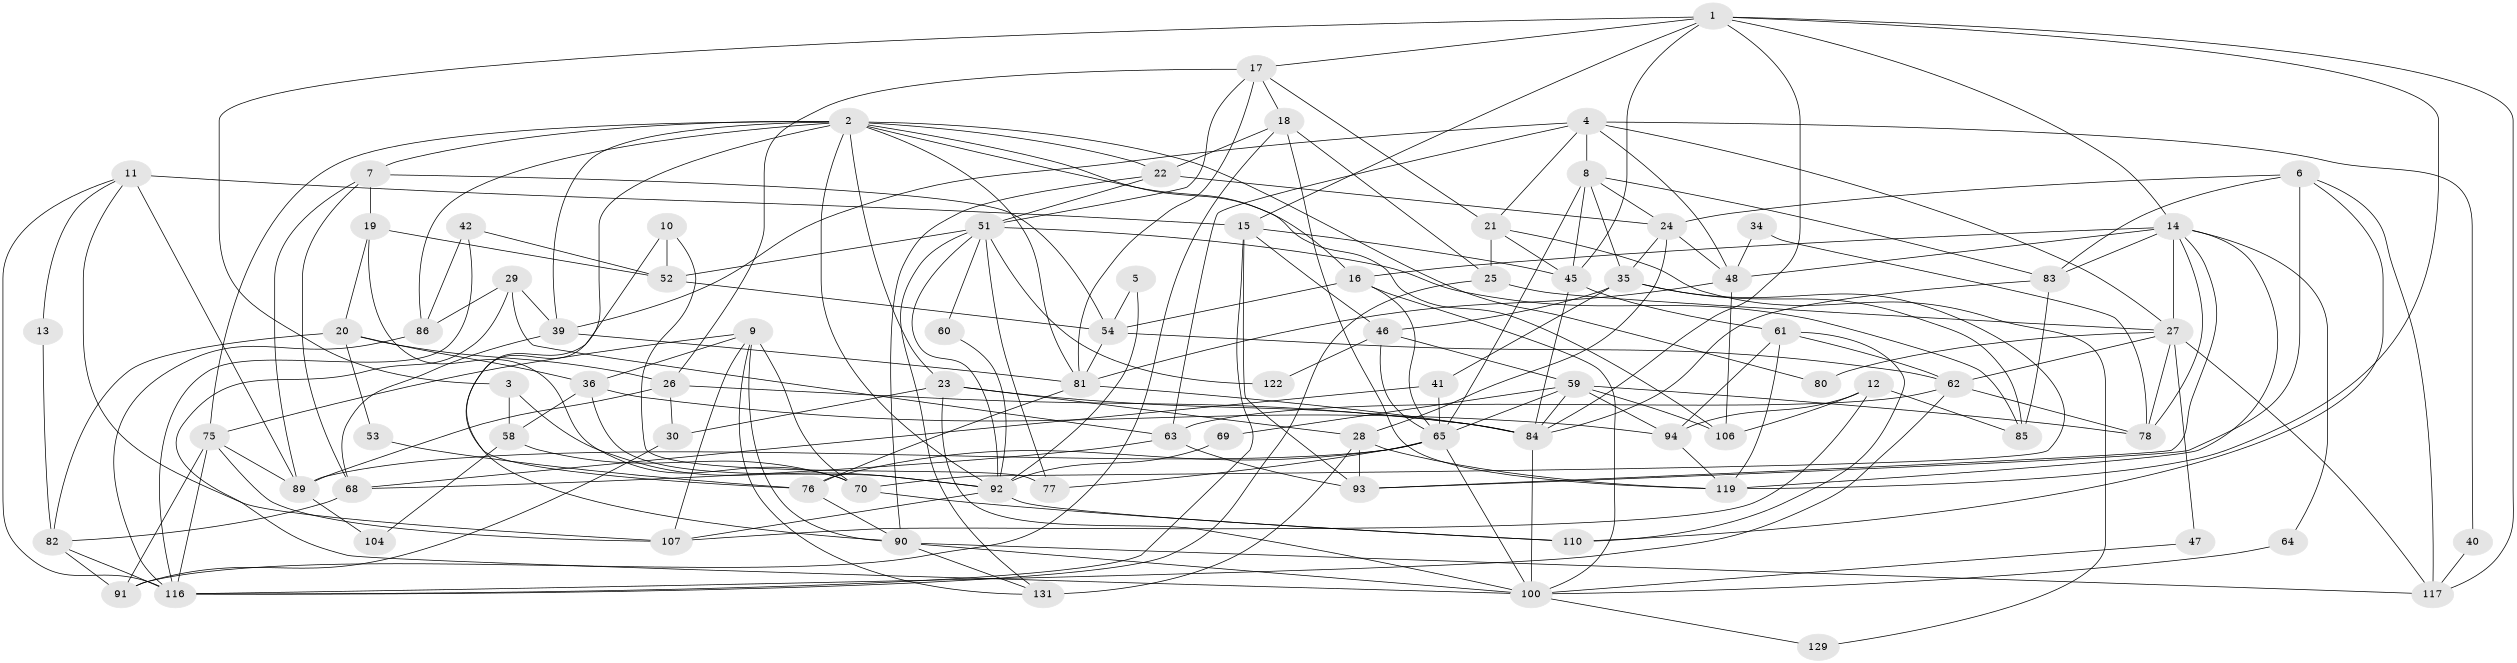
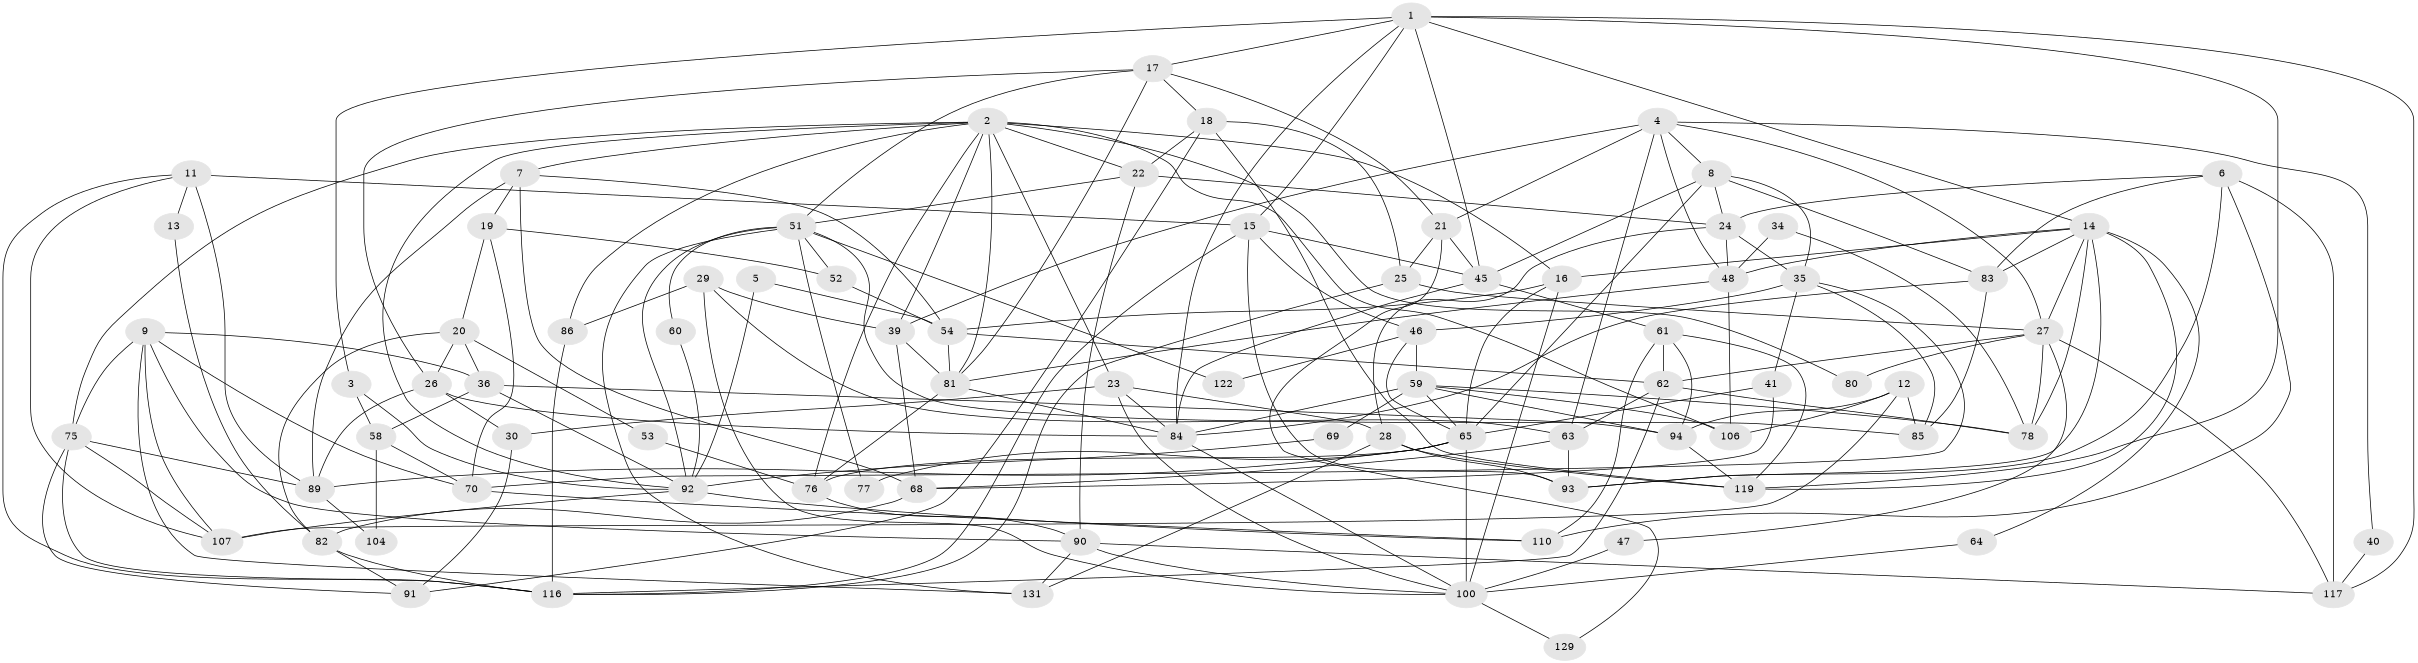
(466, 226) -> none
(667, 226) -> none
